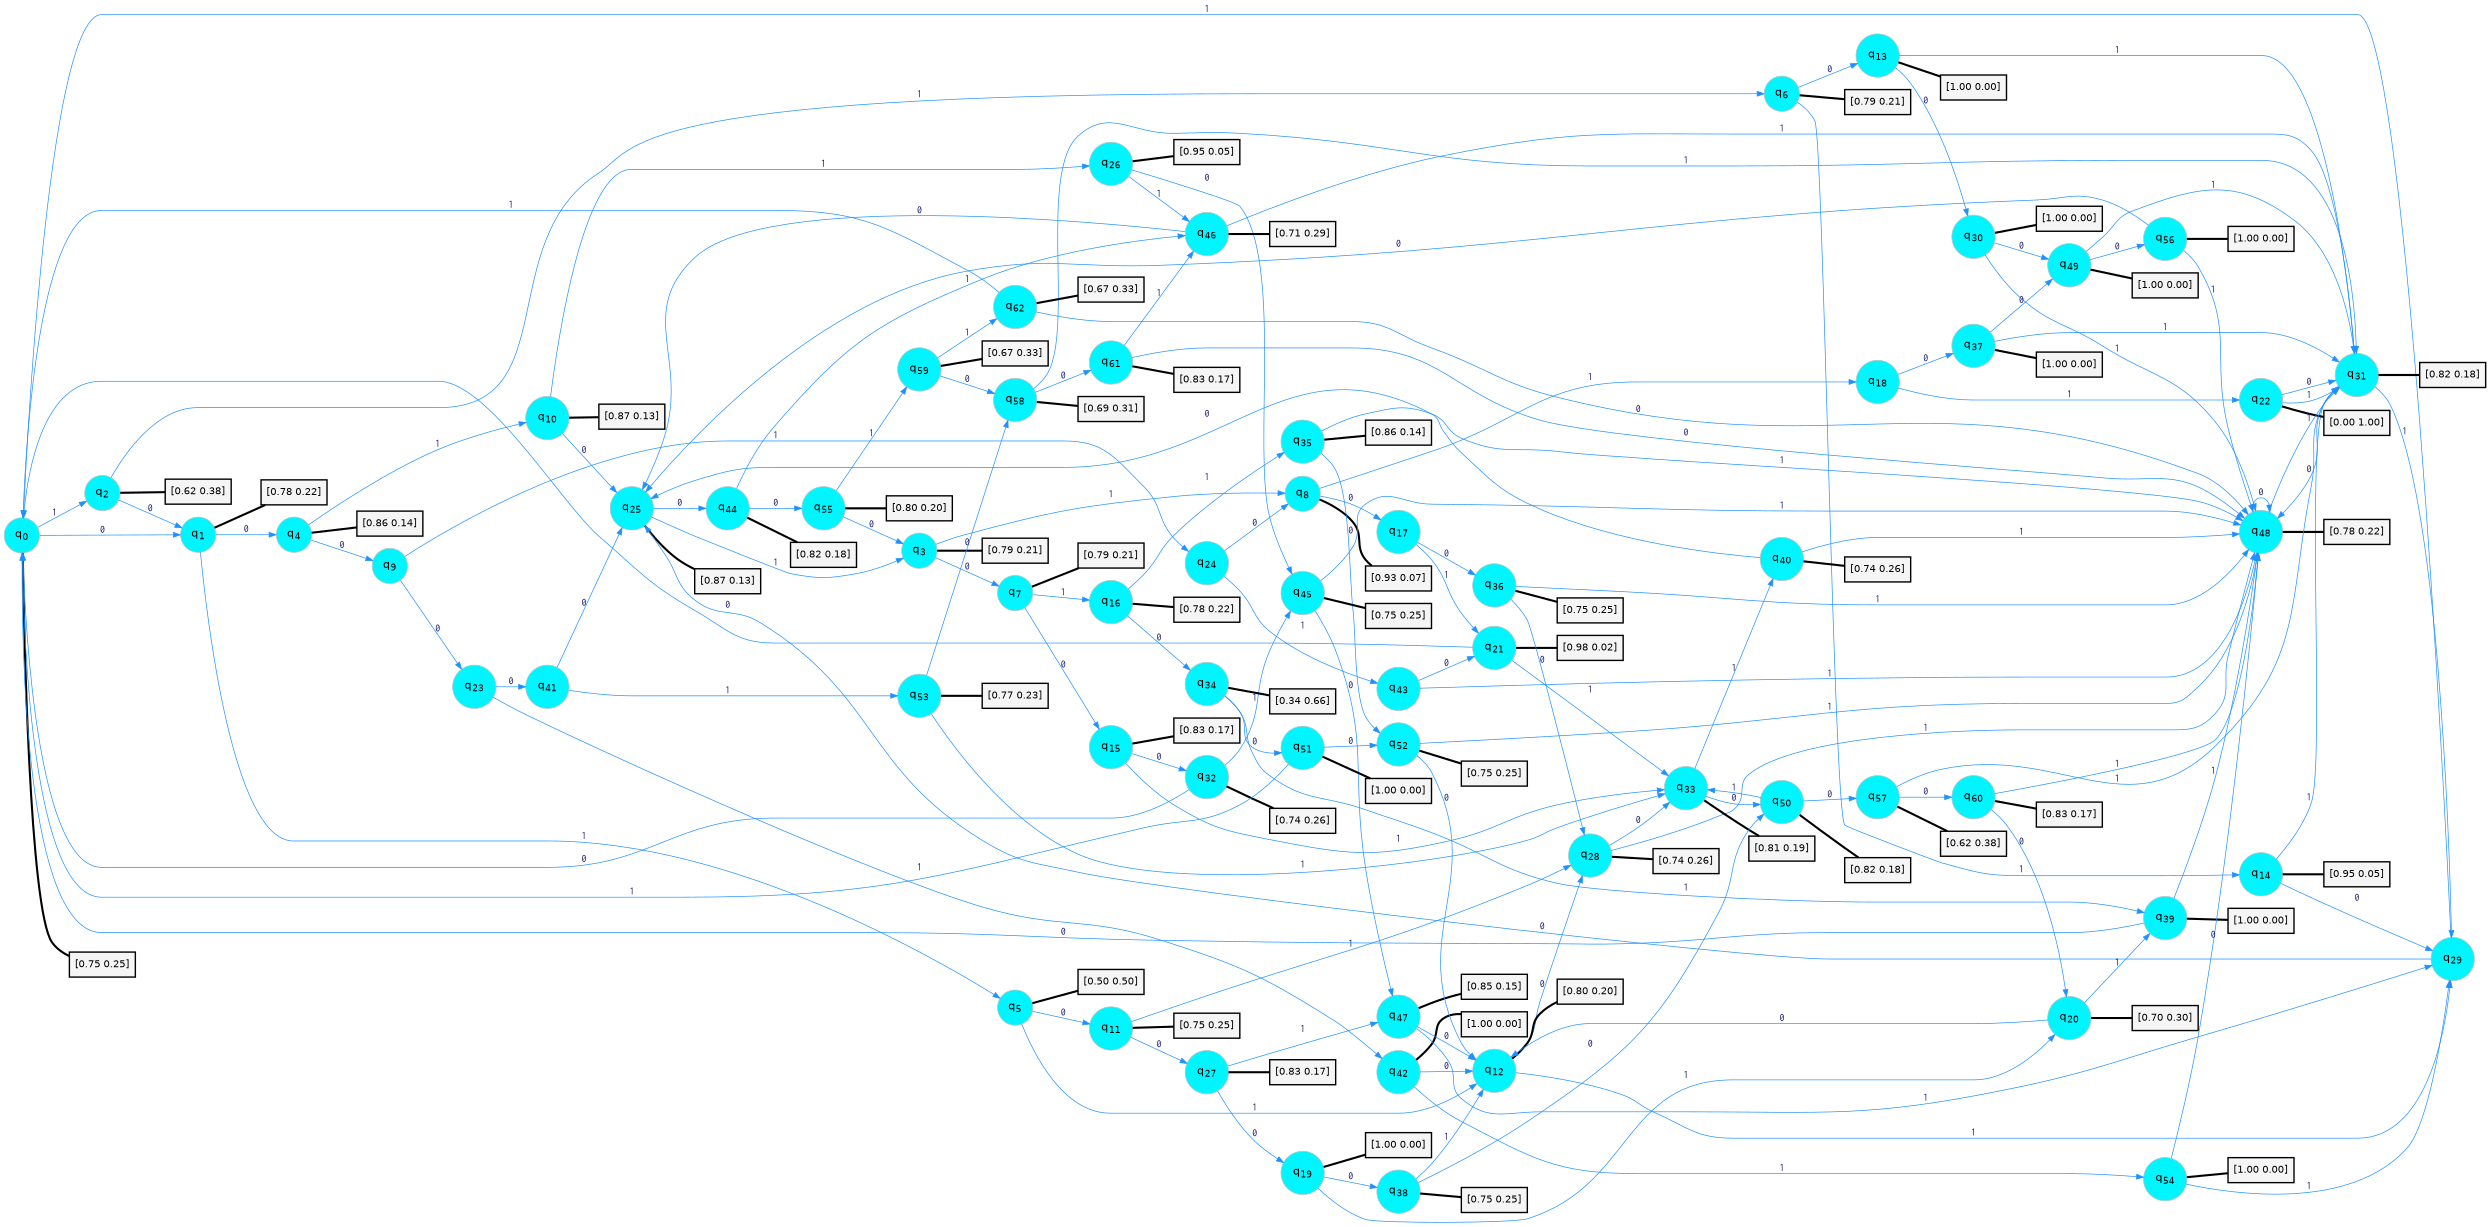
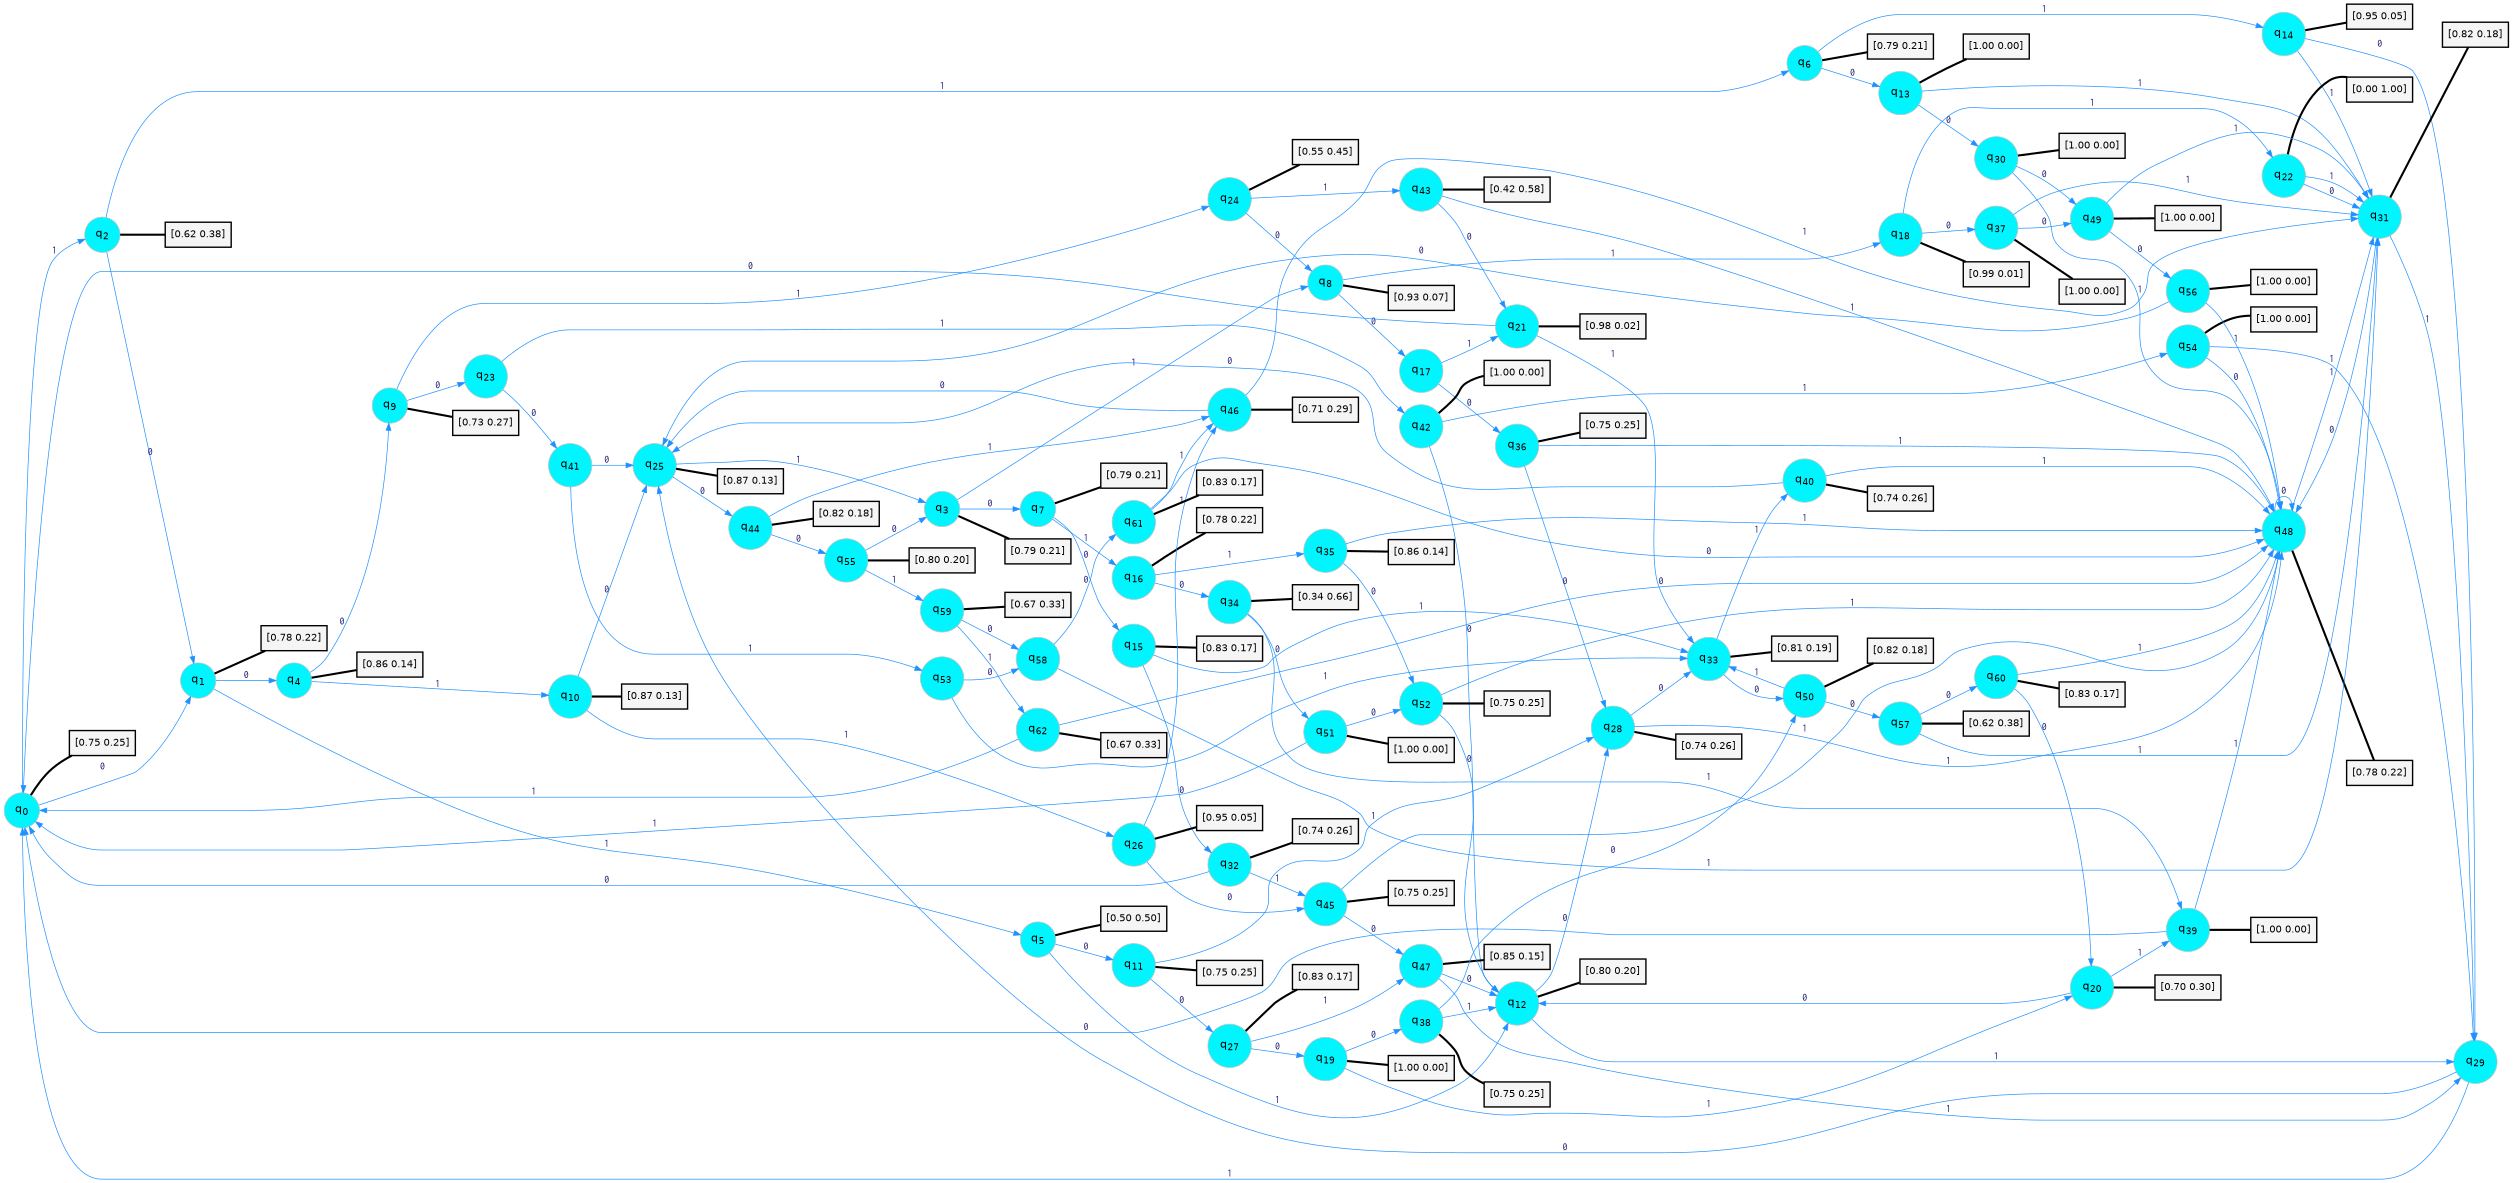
none -> (1325, 152)
none -> (1517, 190)
none -> (1996, 274)
(1111, 409) -> none
none -> (486, 423)
(1015, 696) -> none
